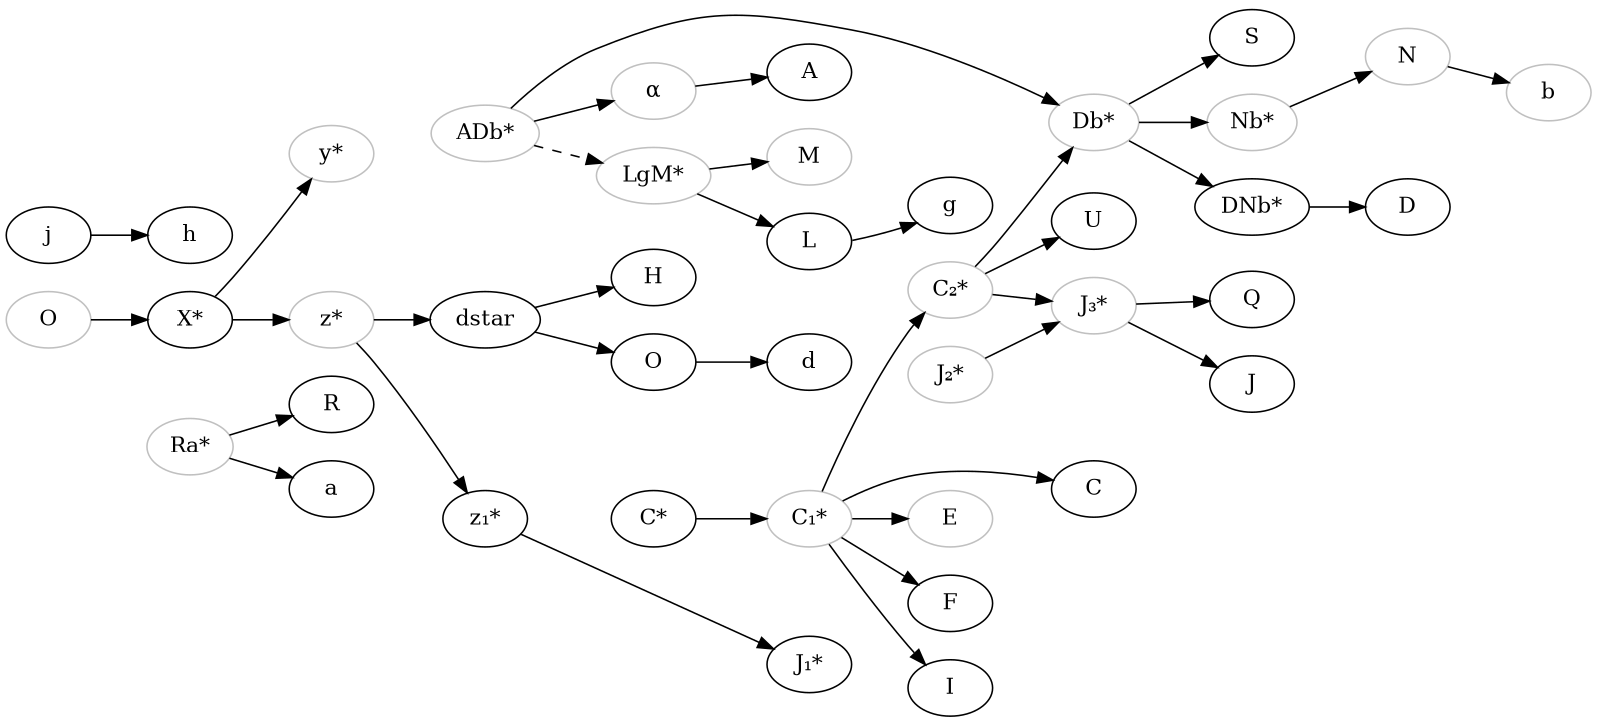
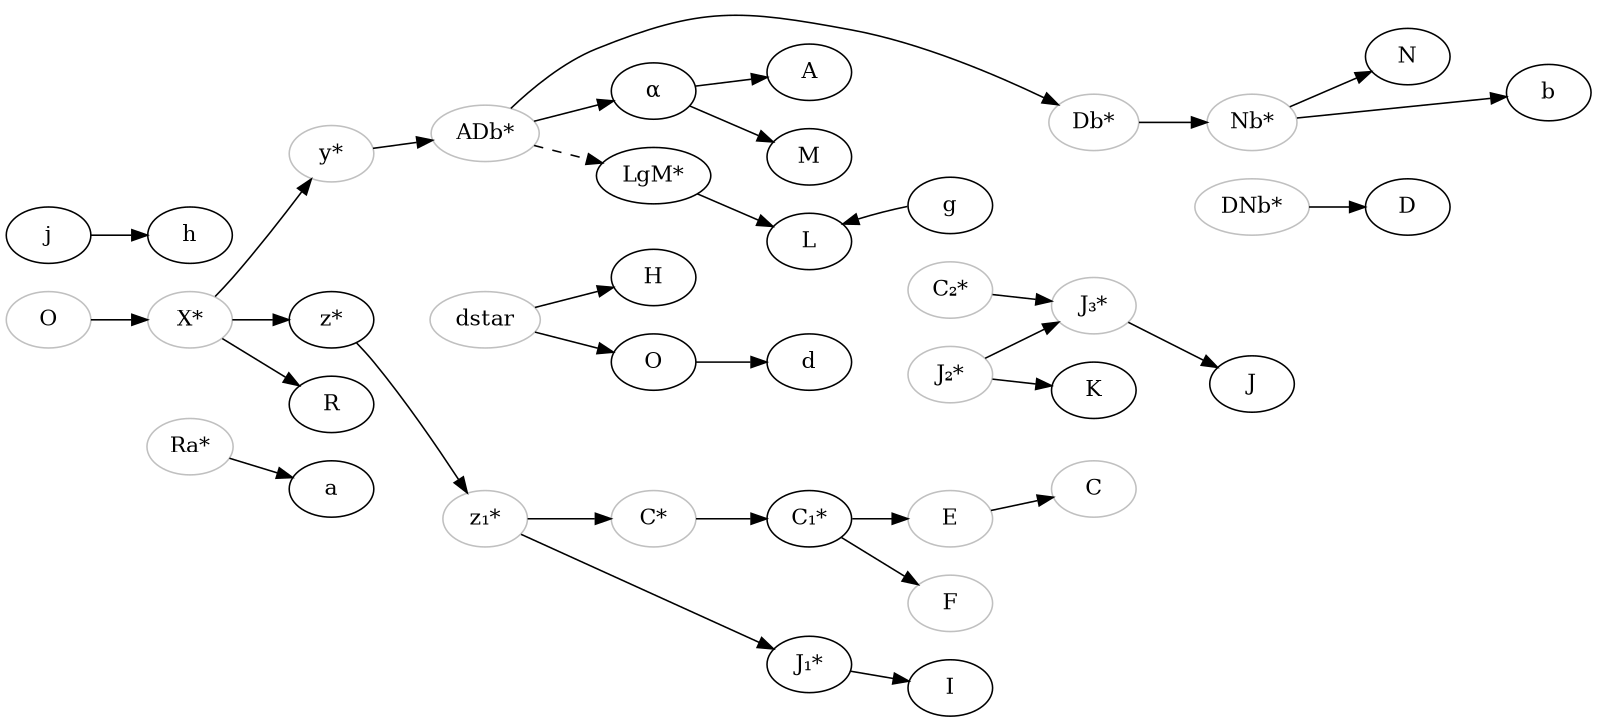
(1252, 38) -> none
(1408, 57) -> (1408, 57)
(1471, 73) -> (1394, 108)
(654, 91) -> (654, 91)
(1549, 93) -> (1549, 93)
none -> (395, 145)
(809, 157) -> (809, 157)
(1164, 160) -> none
(731, 166) -> (724, 121)
(654, 176) -> (654, 176)
(1252, 207) -> (1252, 207)
(1020, 214) -> none
(1094, 221) -> none
(877, 235) -> (883, 212)
(1252, 299) -> none
(190, 320) -> (190, 320)
(332, 320) -> (332, 320)
(394, 320) -> none
(485, 320) -> (485, 320)
none -> (1094, 390)
(863, 405) -> none
(253, 428) -> (254, 358)
(938, 472) -> (1014, 506)
(1094, 489) -> (1094, 489)
(485, 519) -> (485, 519)
none -> (561, 519)
(654, 519) -> (654, 519)
(809, 519) -> (809, 519)
(871, 599) -> (872, 675)
(950, 603) -> (950, 603)
